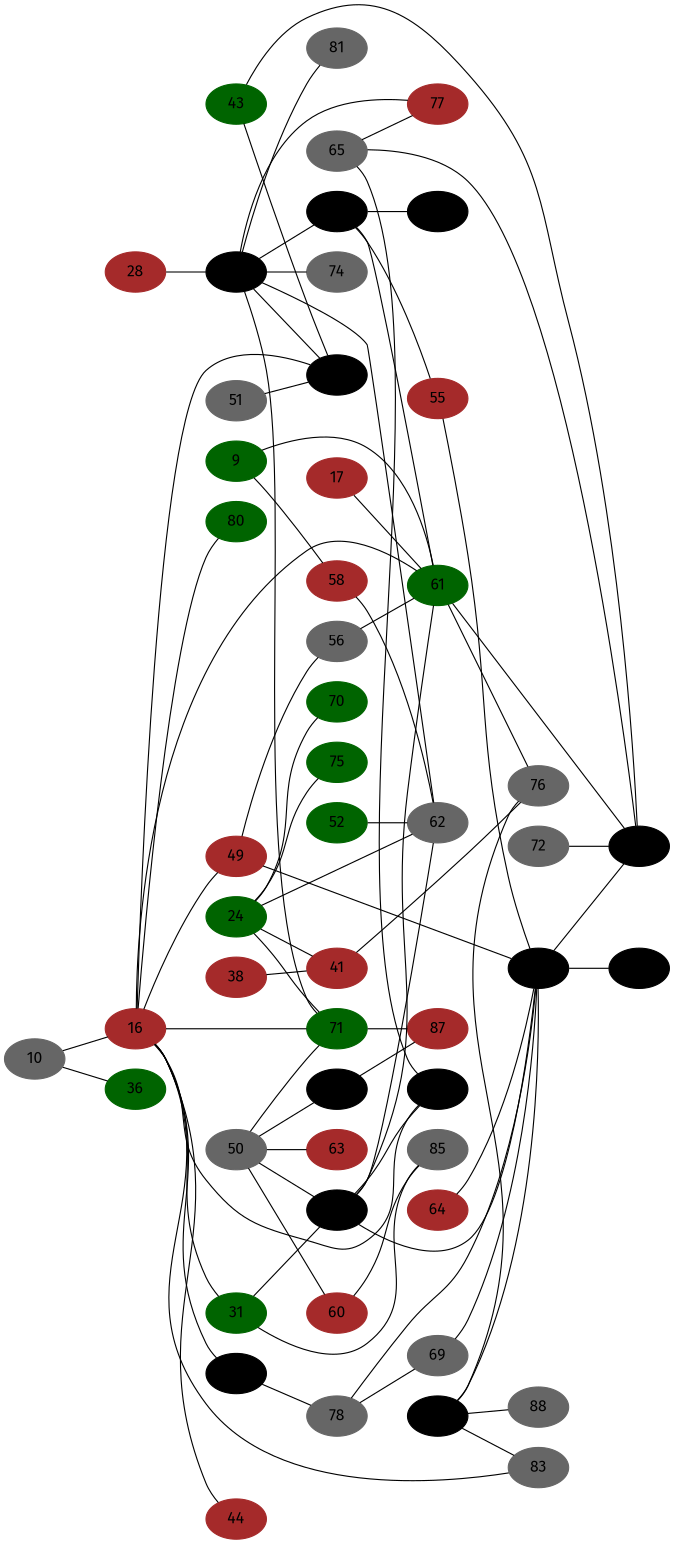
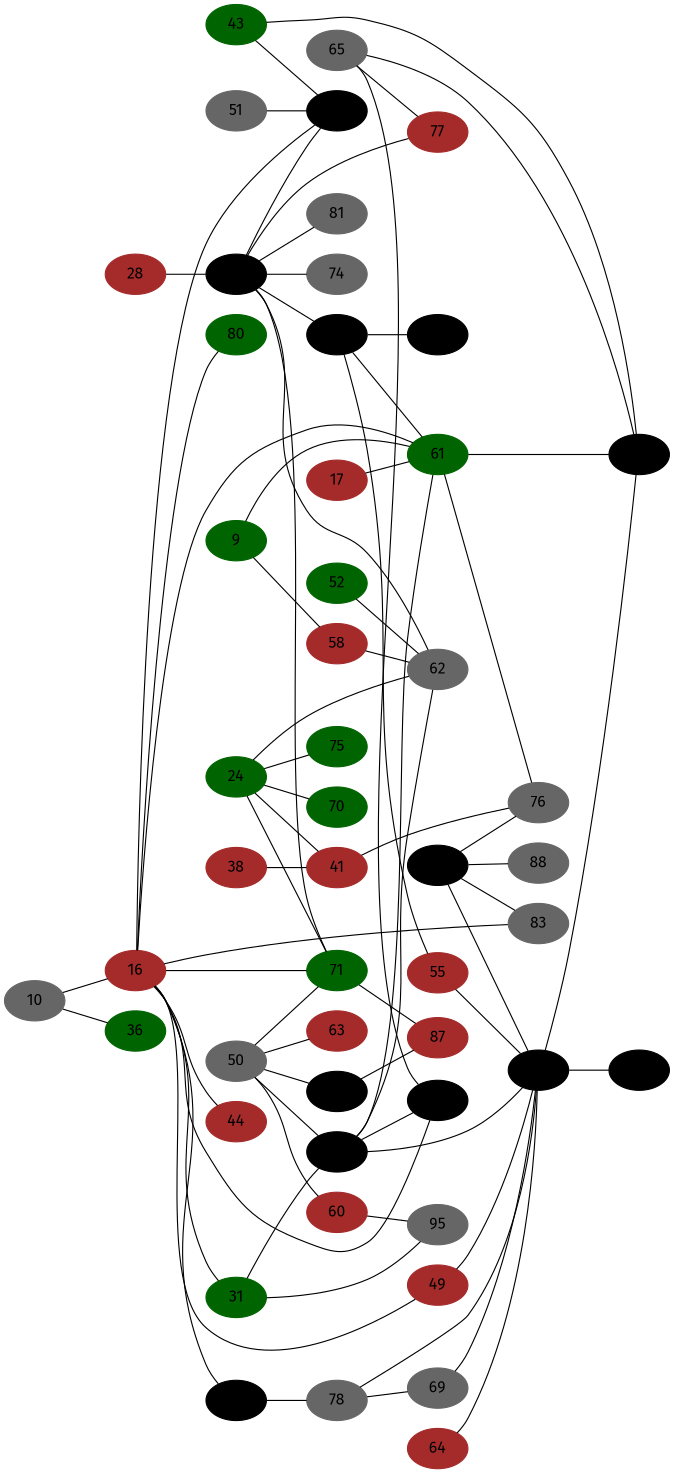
(337, 641) -> none
(538, 846) -> none
(438, 1150) -> (438, 1225)
